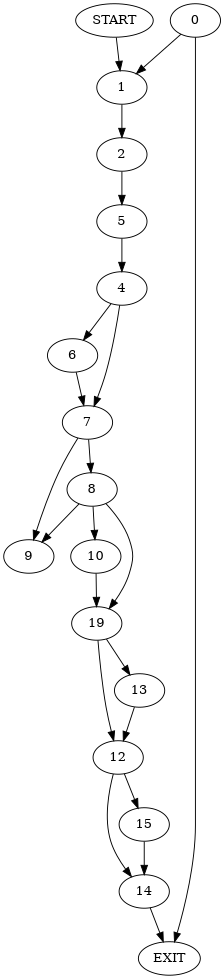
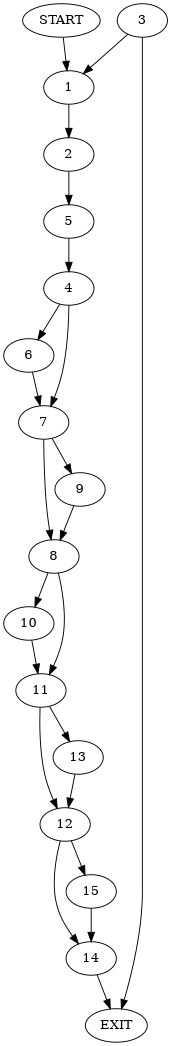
(195, 20) -> (142, 20)
(64, 520) -> (69, 519)
(97, 623) -> (41, 690)
